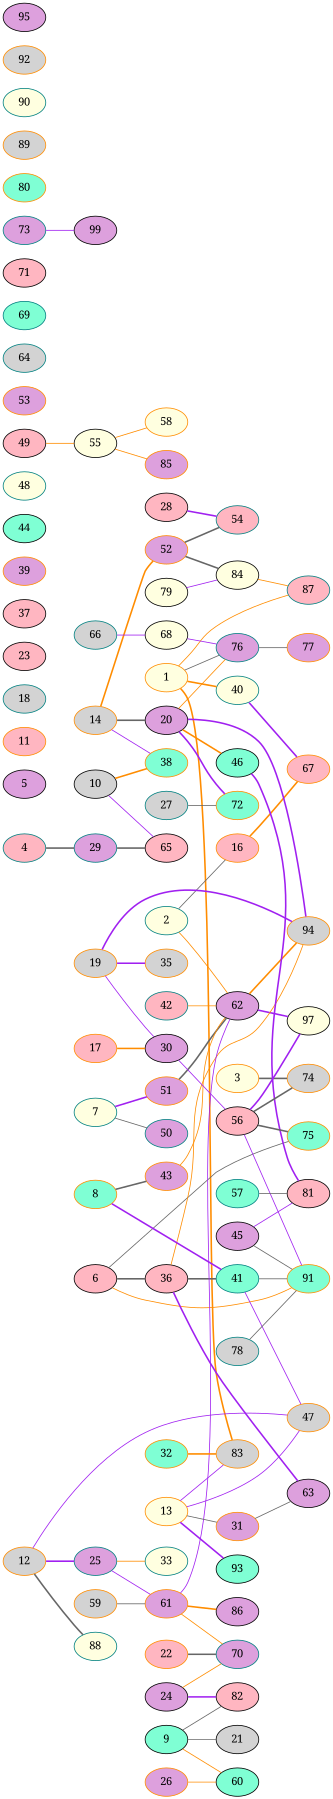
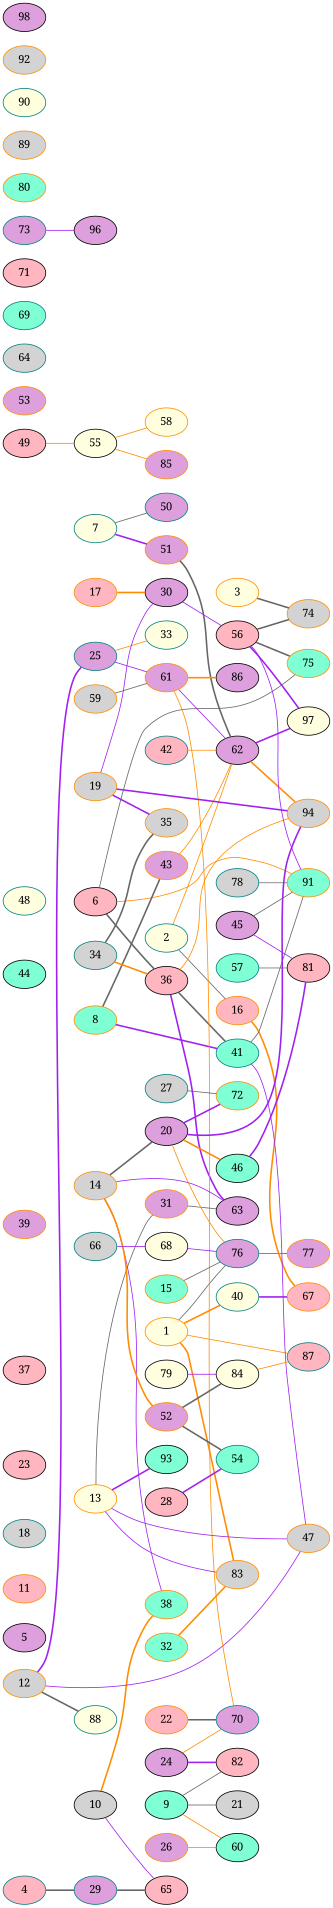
(24, 17) -> (24, 17)
(95, 230) -> (95, 230)
(237, 520) -> (237, 1459)
none -> (95, 955)
none -> (172, 1180)
none -> (166, 1289)
